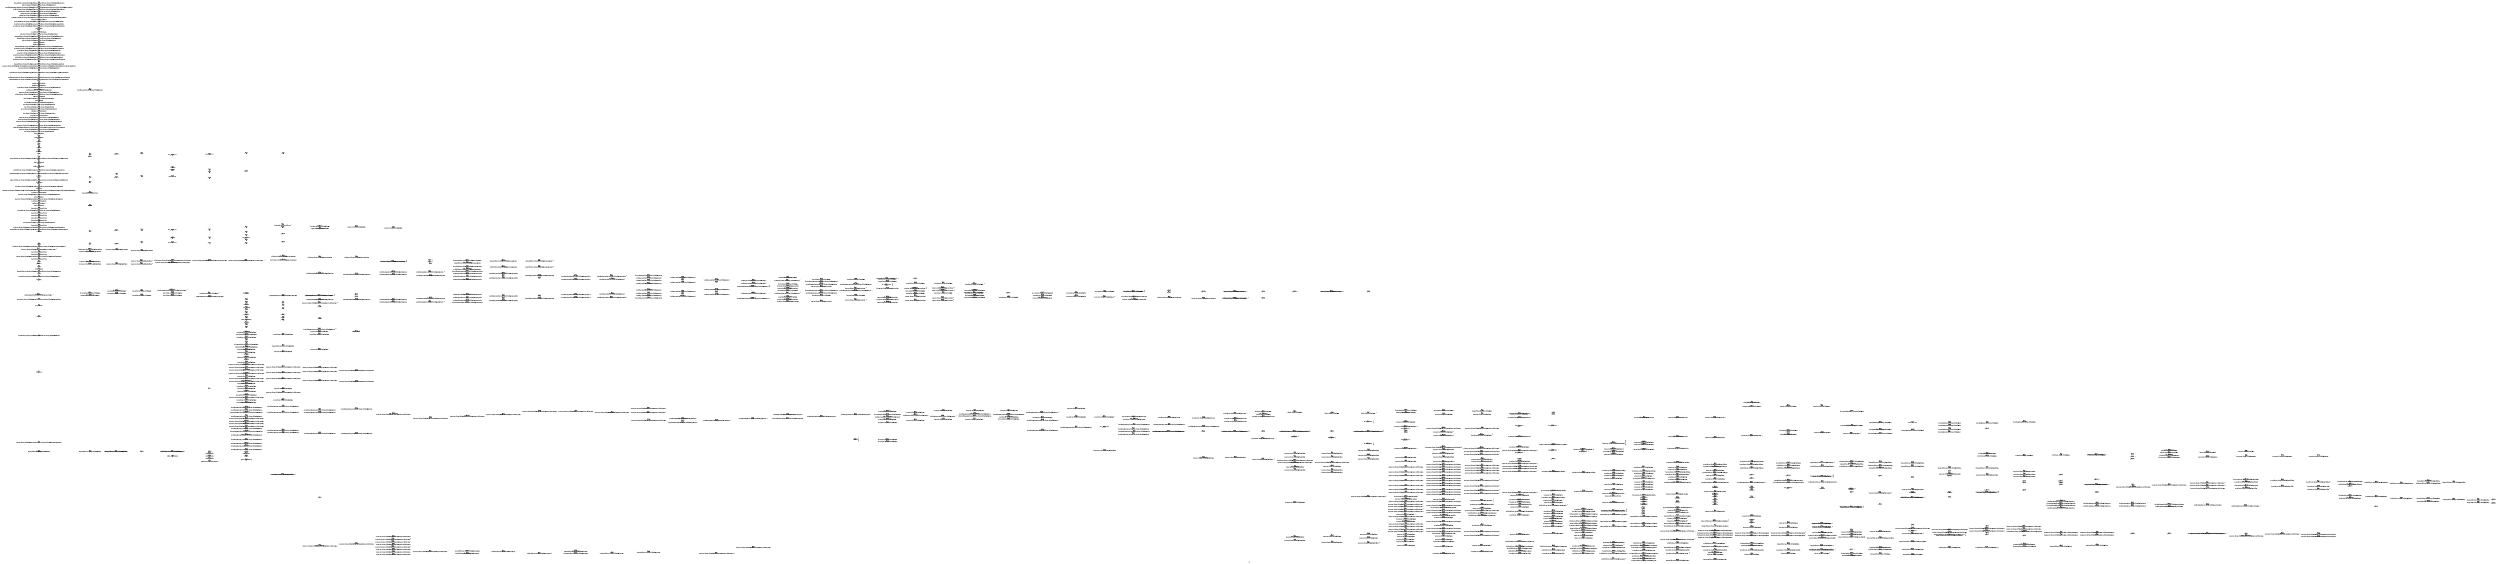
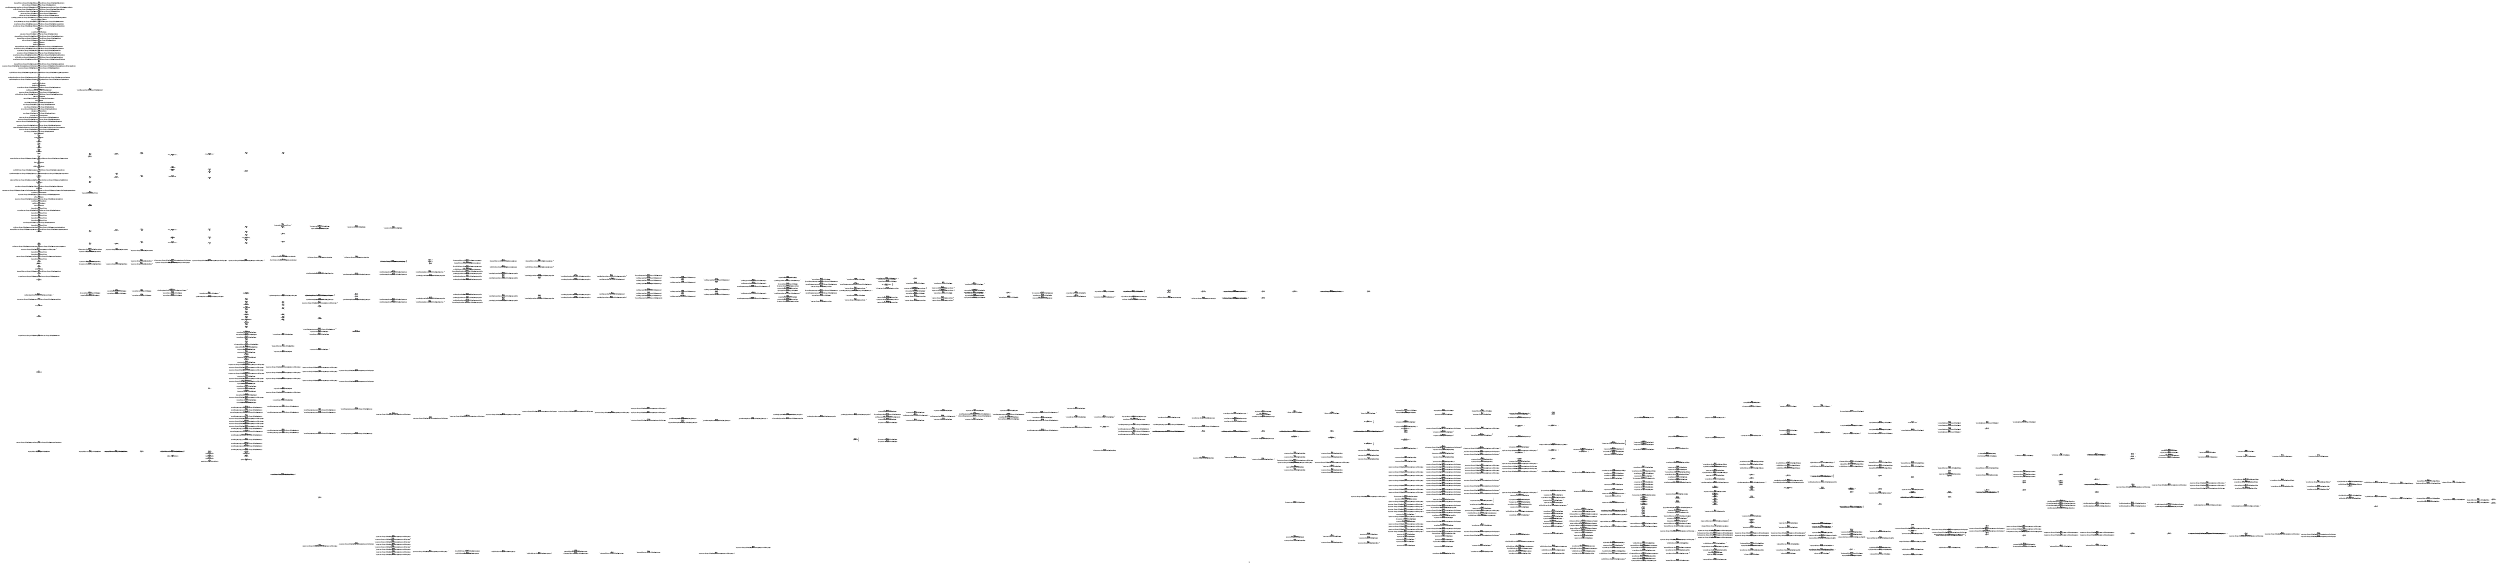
none -> (1880, 489)
